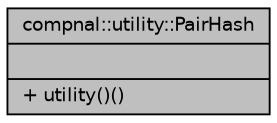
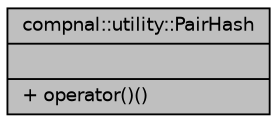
(73, 96) -> (86, 96)
